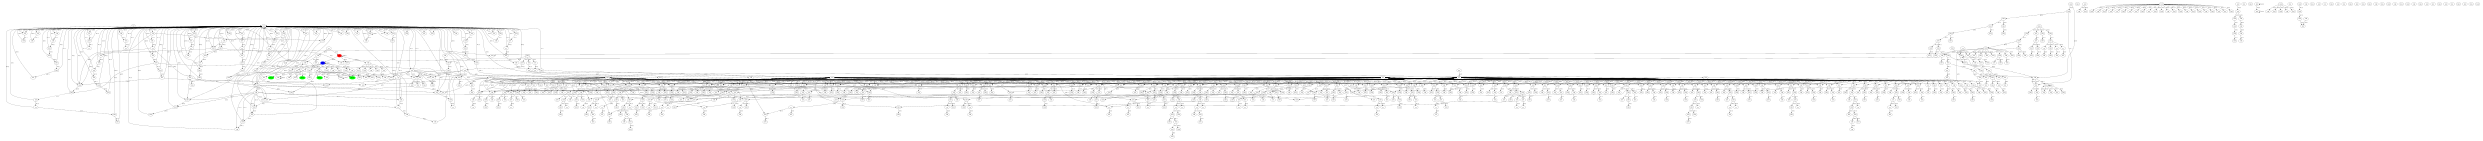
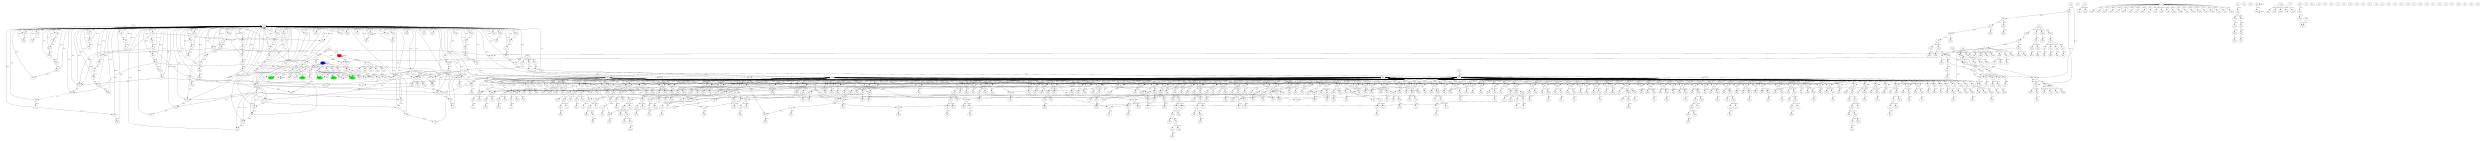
none -> (334, 78)
